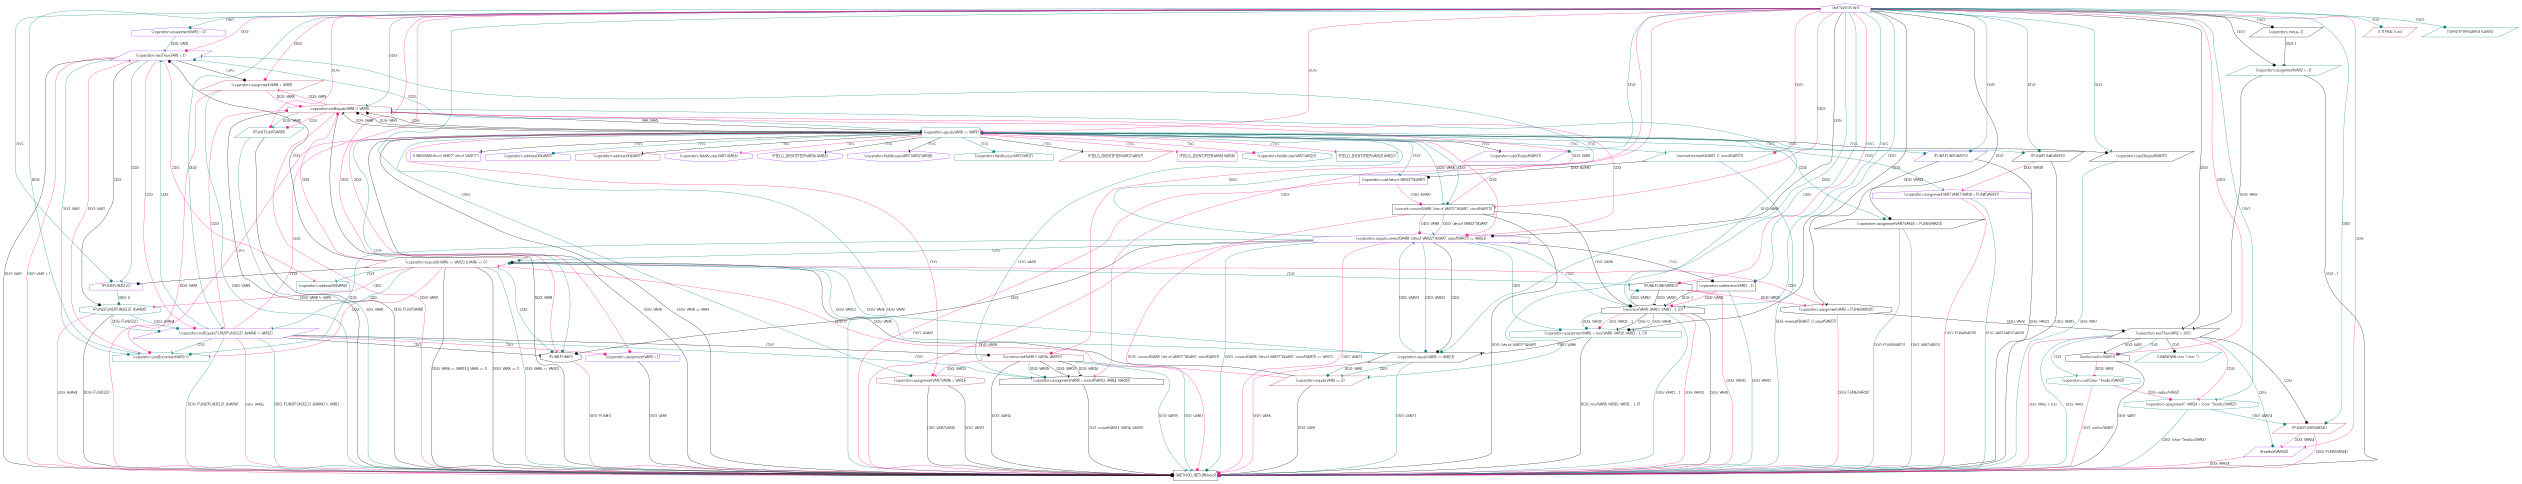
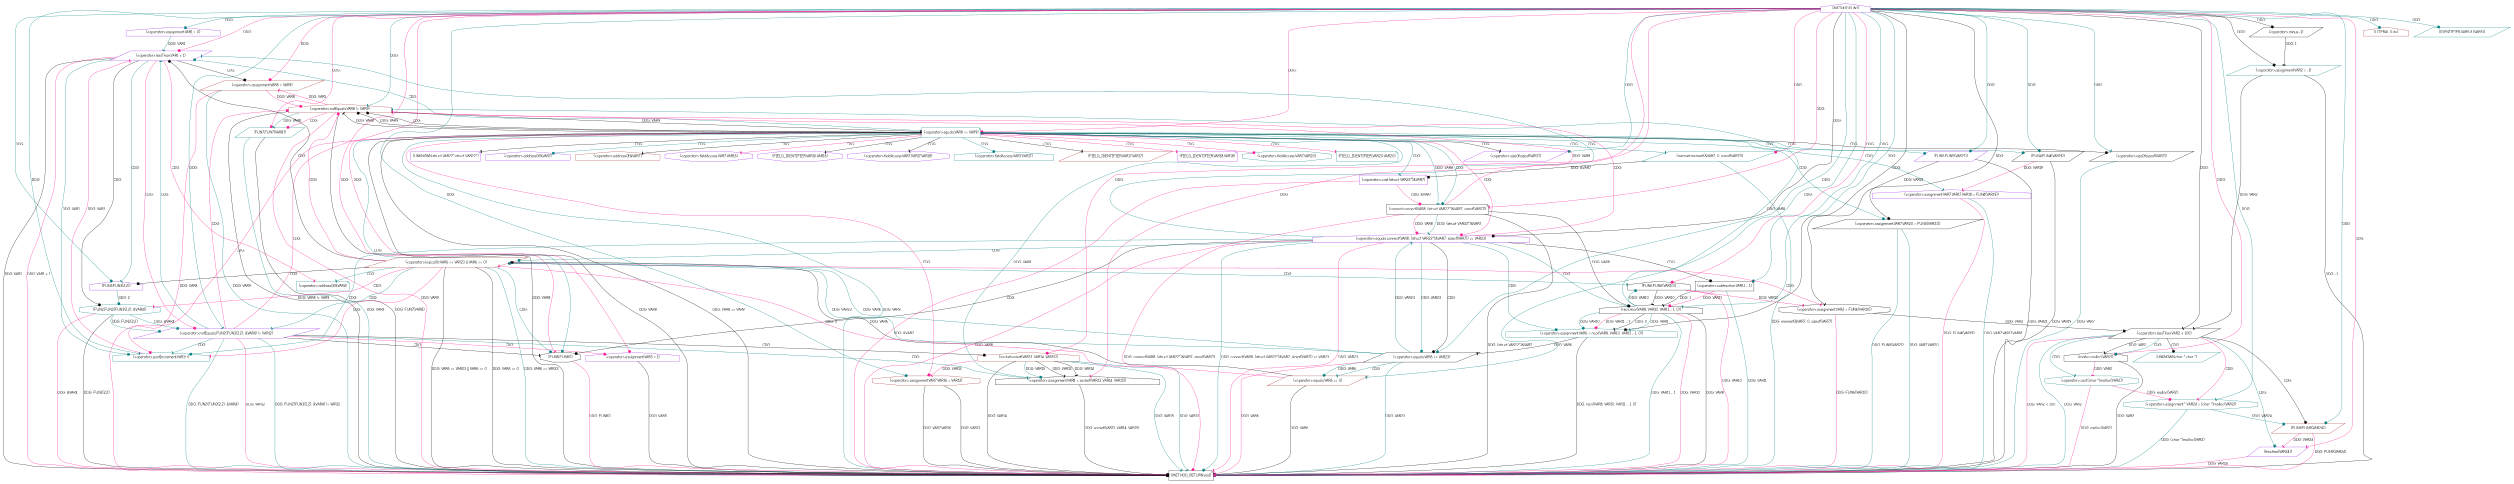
(2390, 32) -> (2386, 32)
(650, 121) -> (651, 121)
